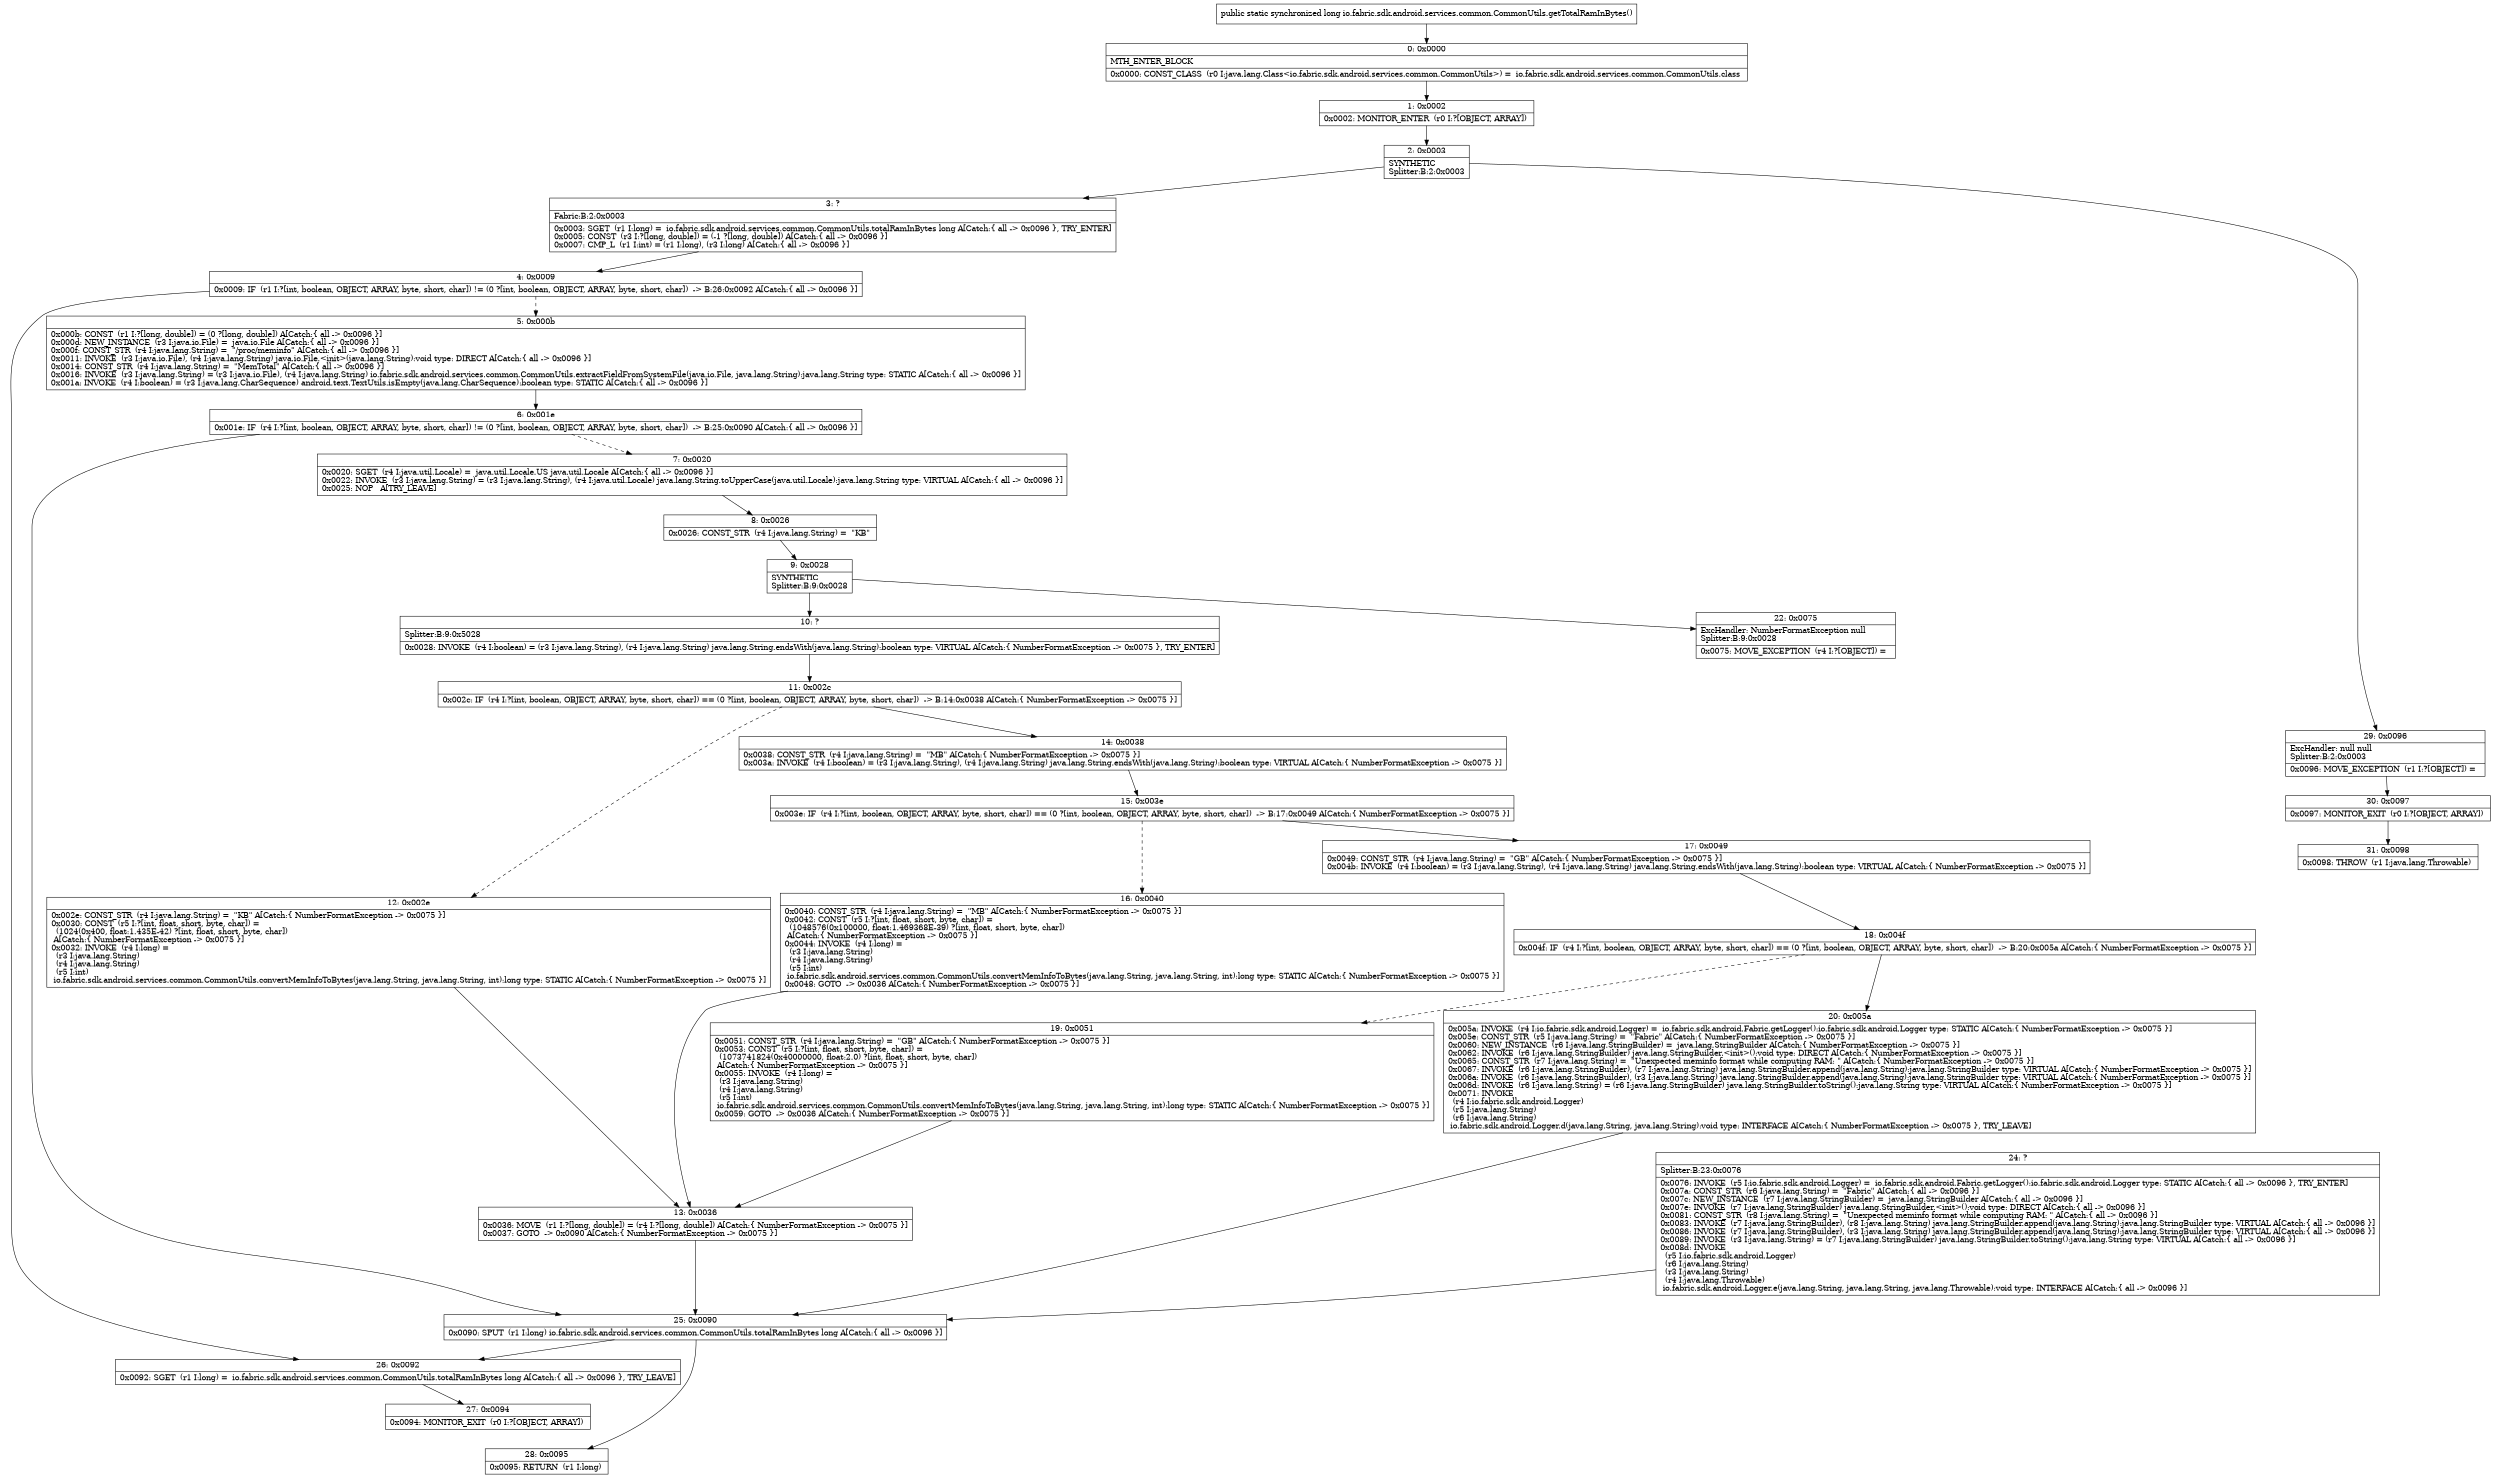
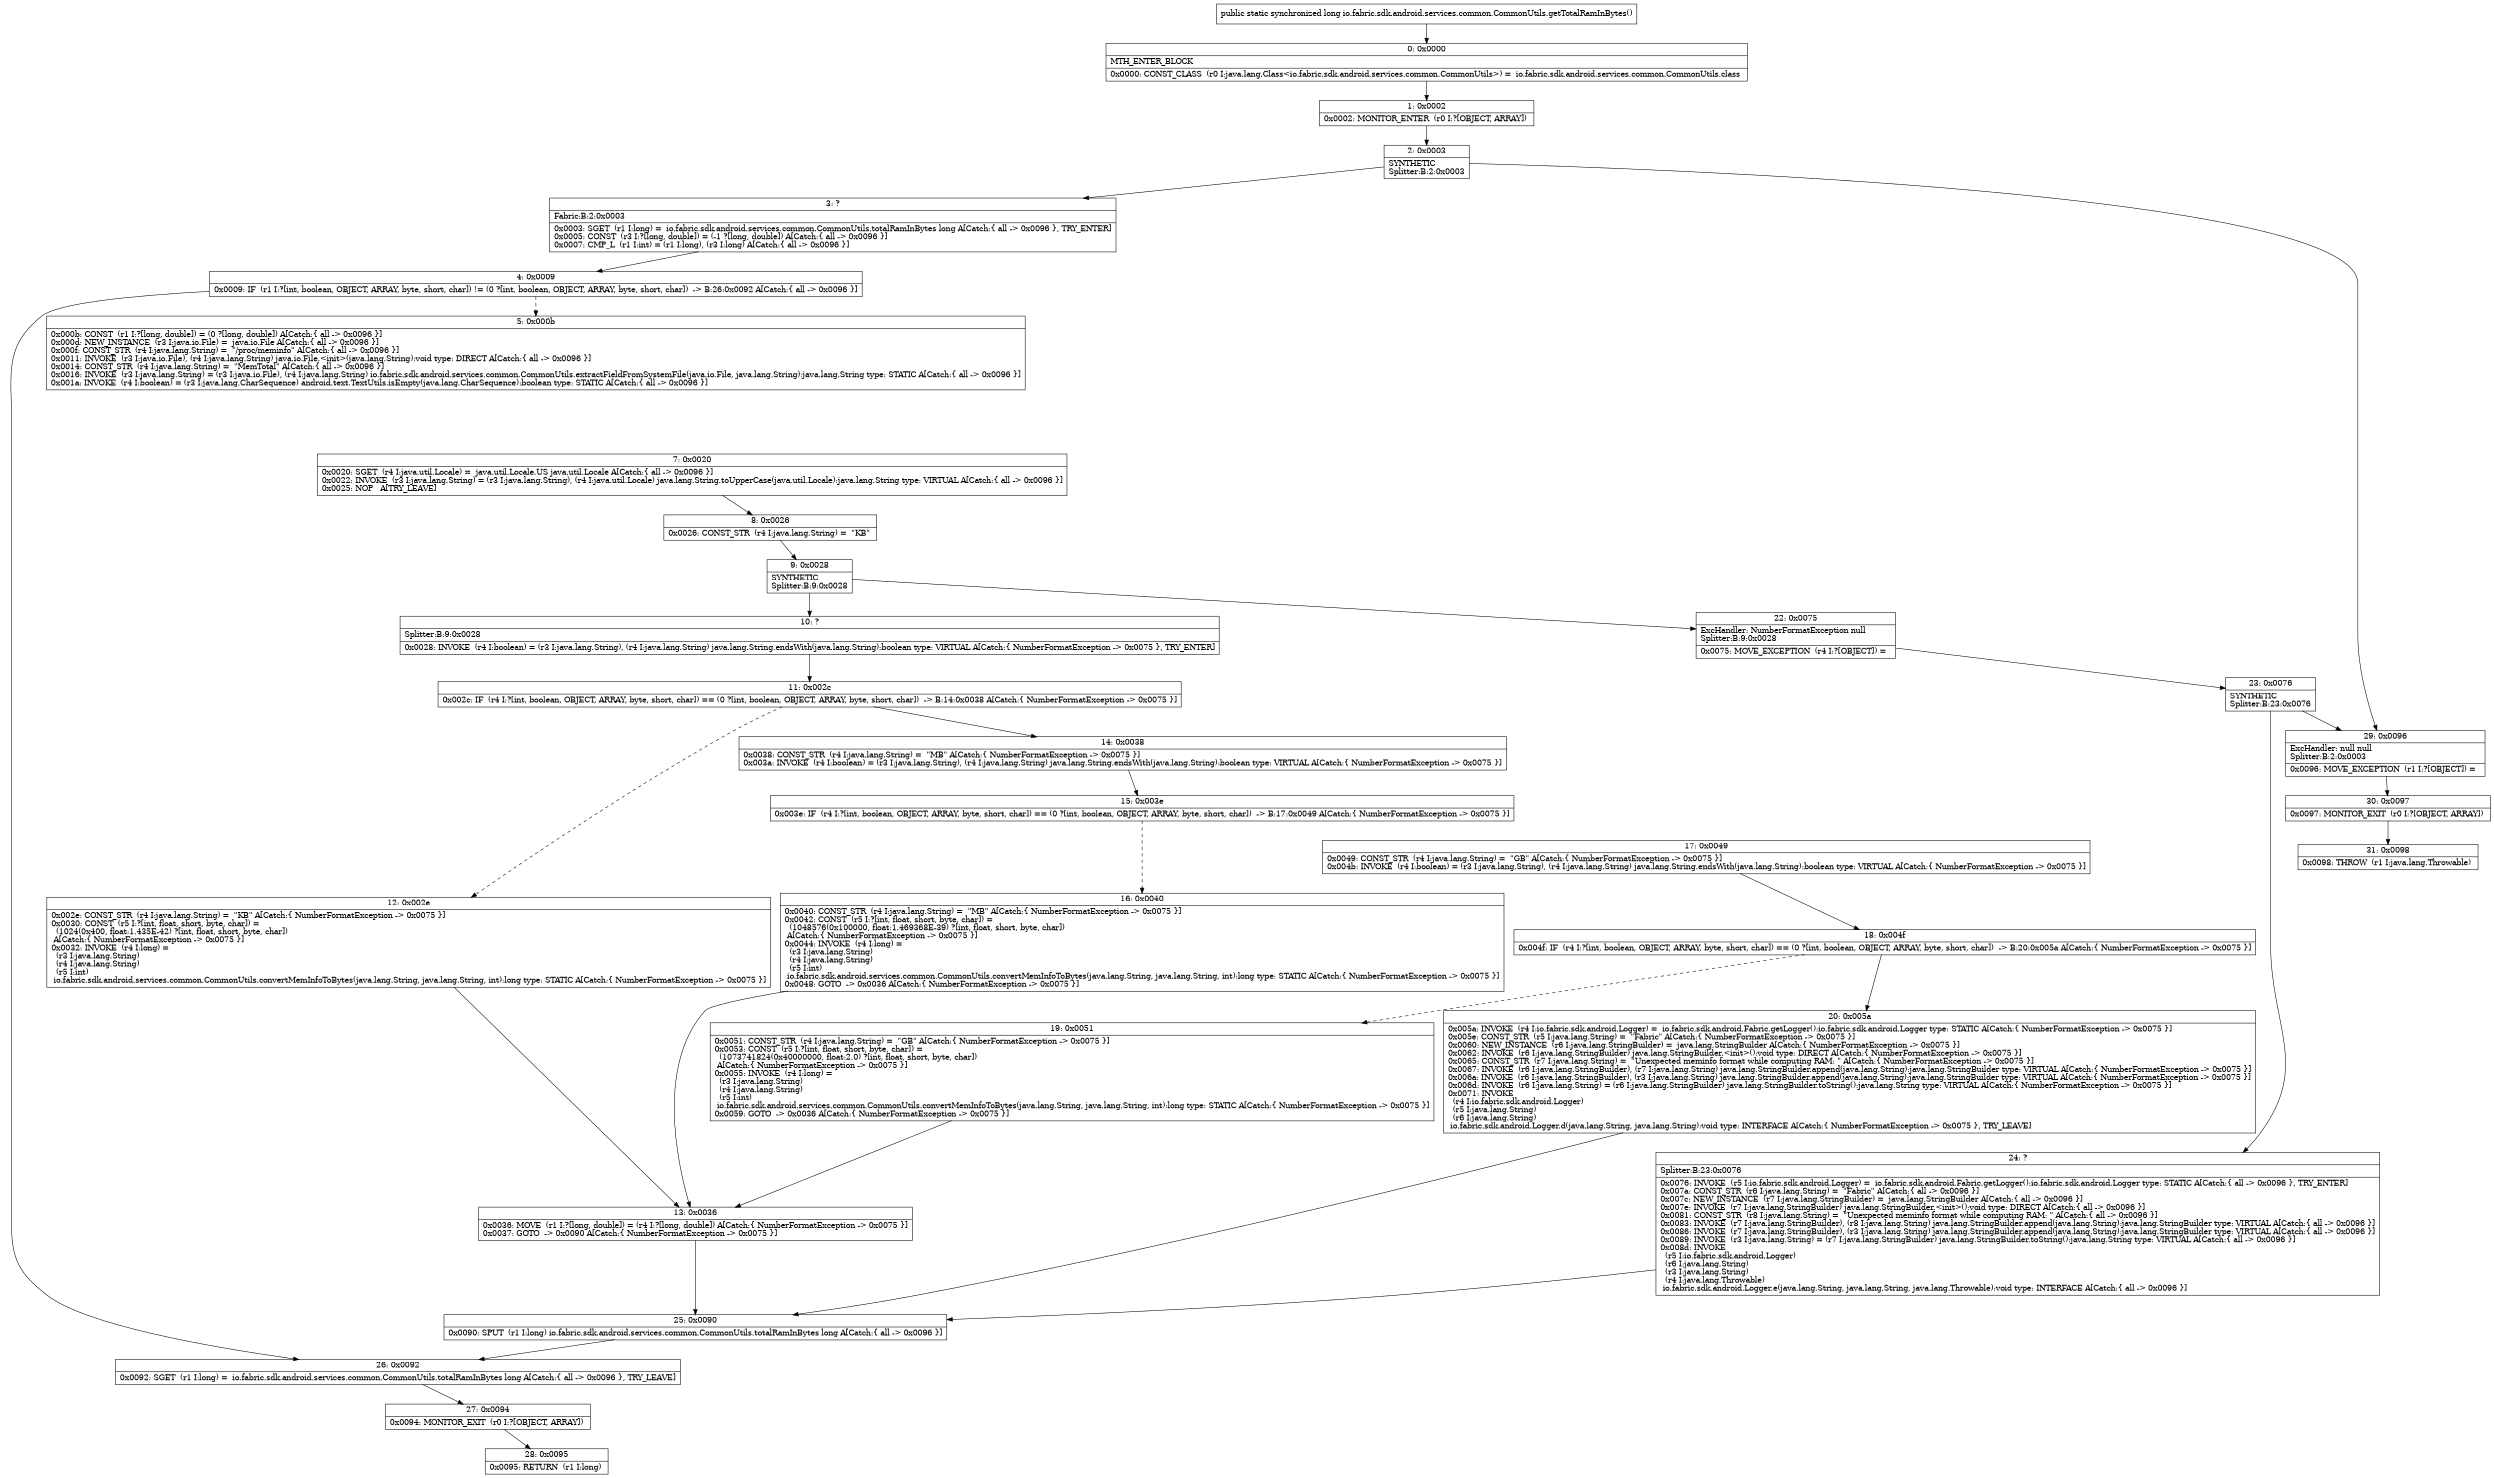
(536, 422) -> none
(443, 635) -> (443, 635)
none -> (2271, 694)
(1398, 830) -> none
(662, 1409) -> (515, 1437)
